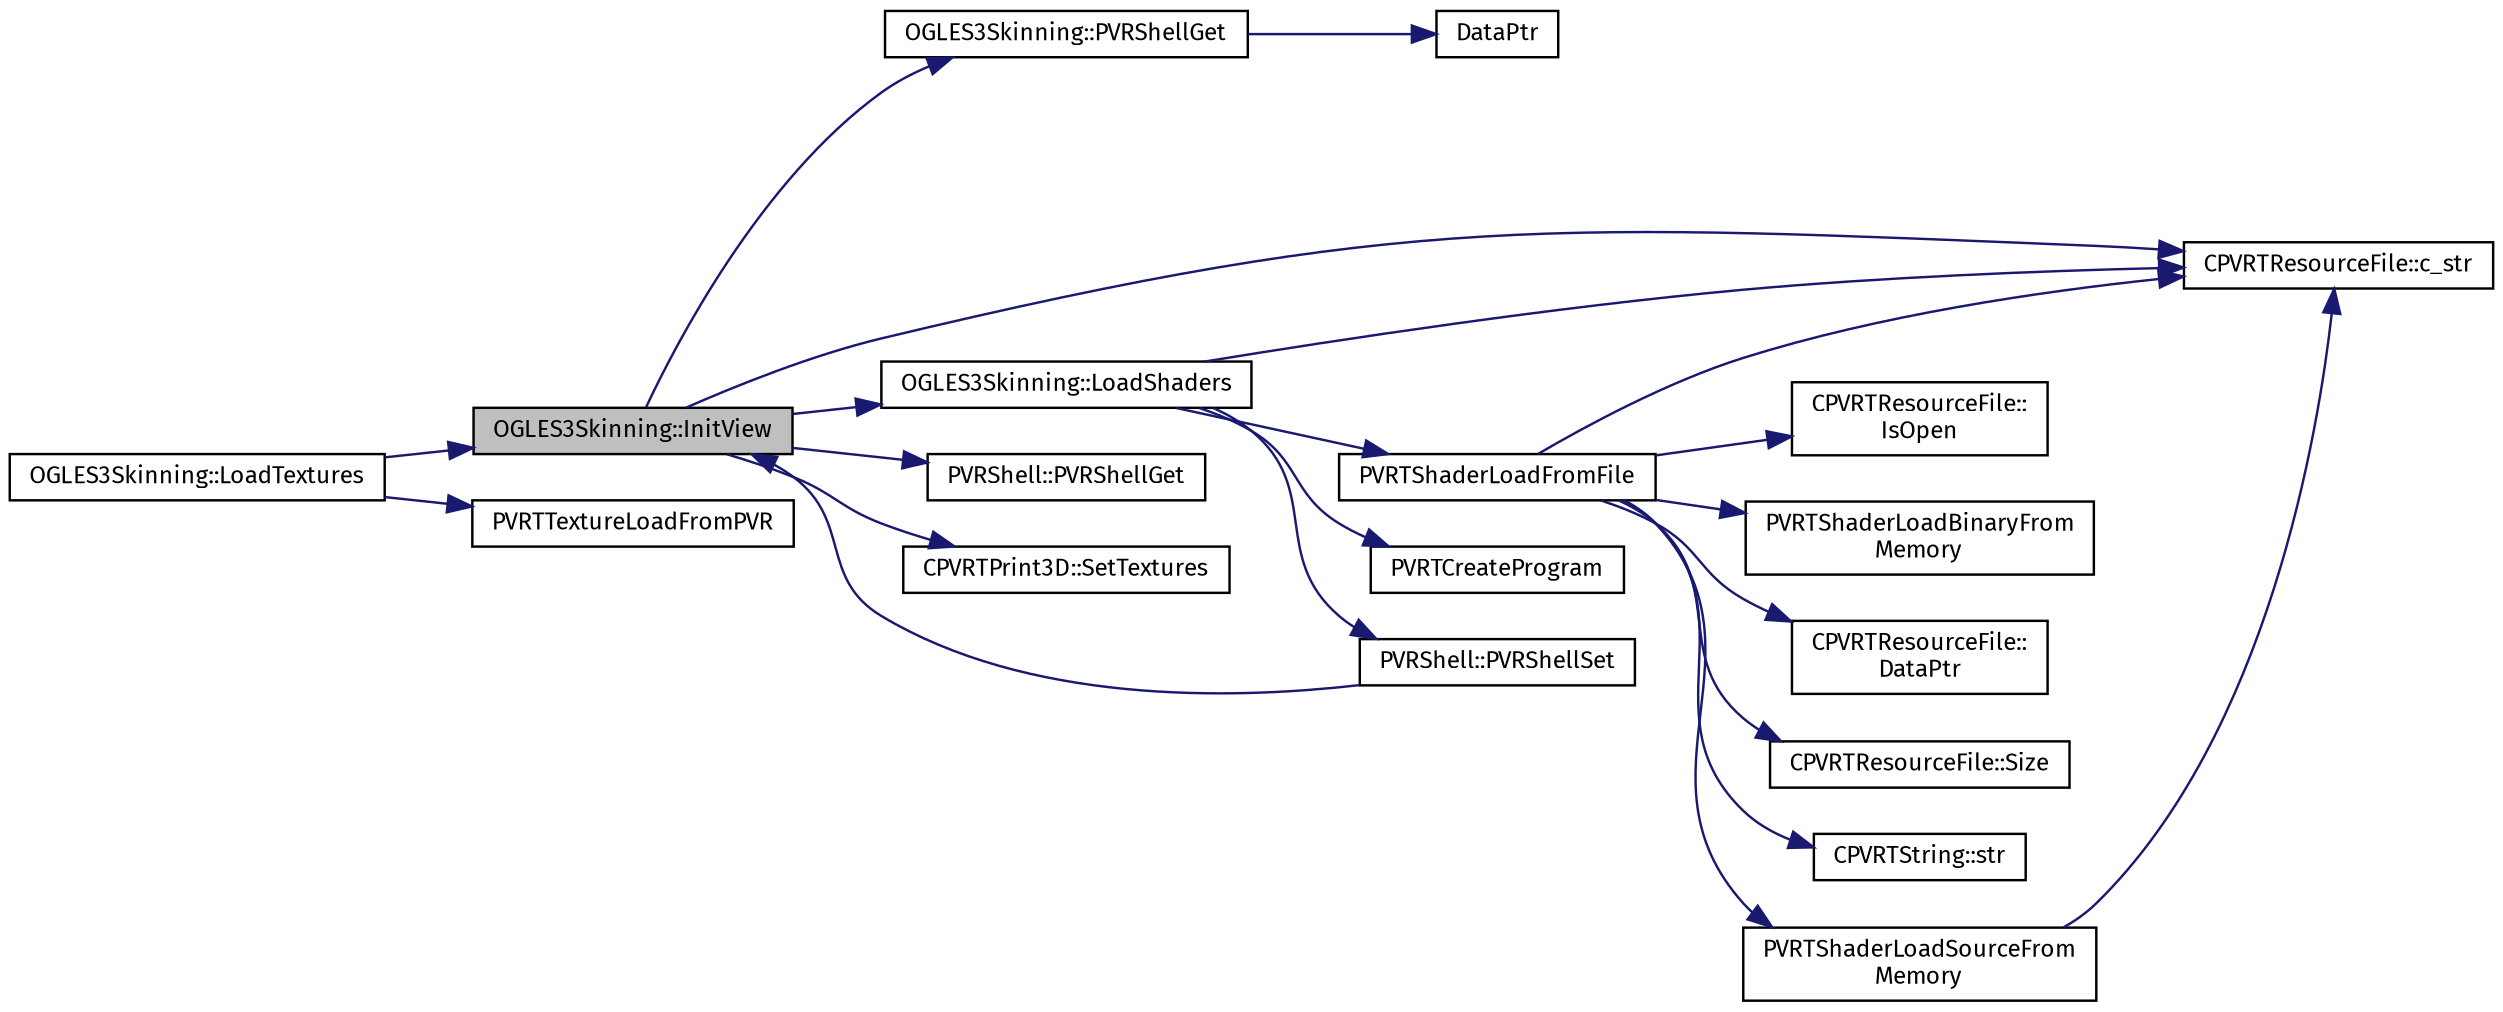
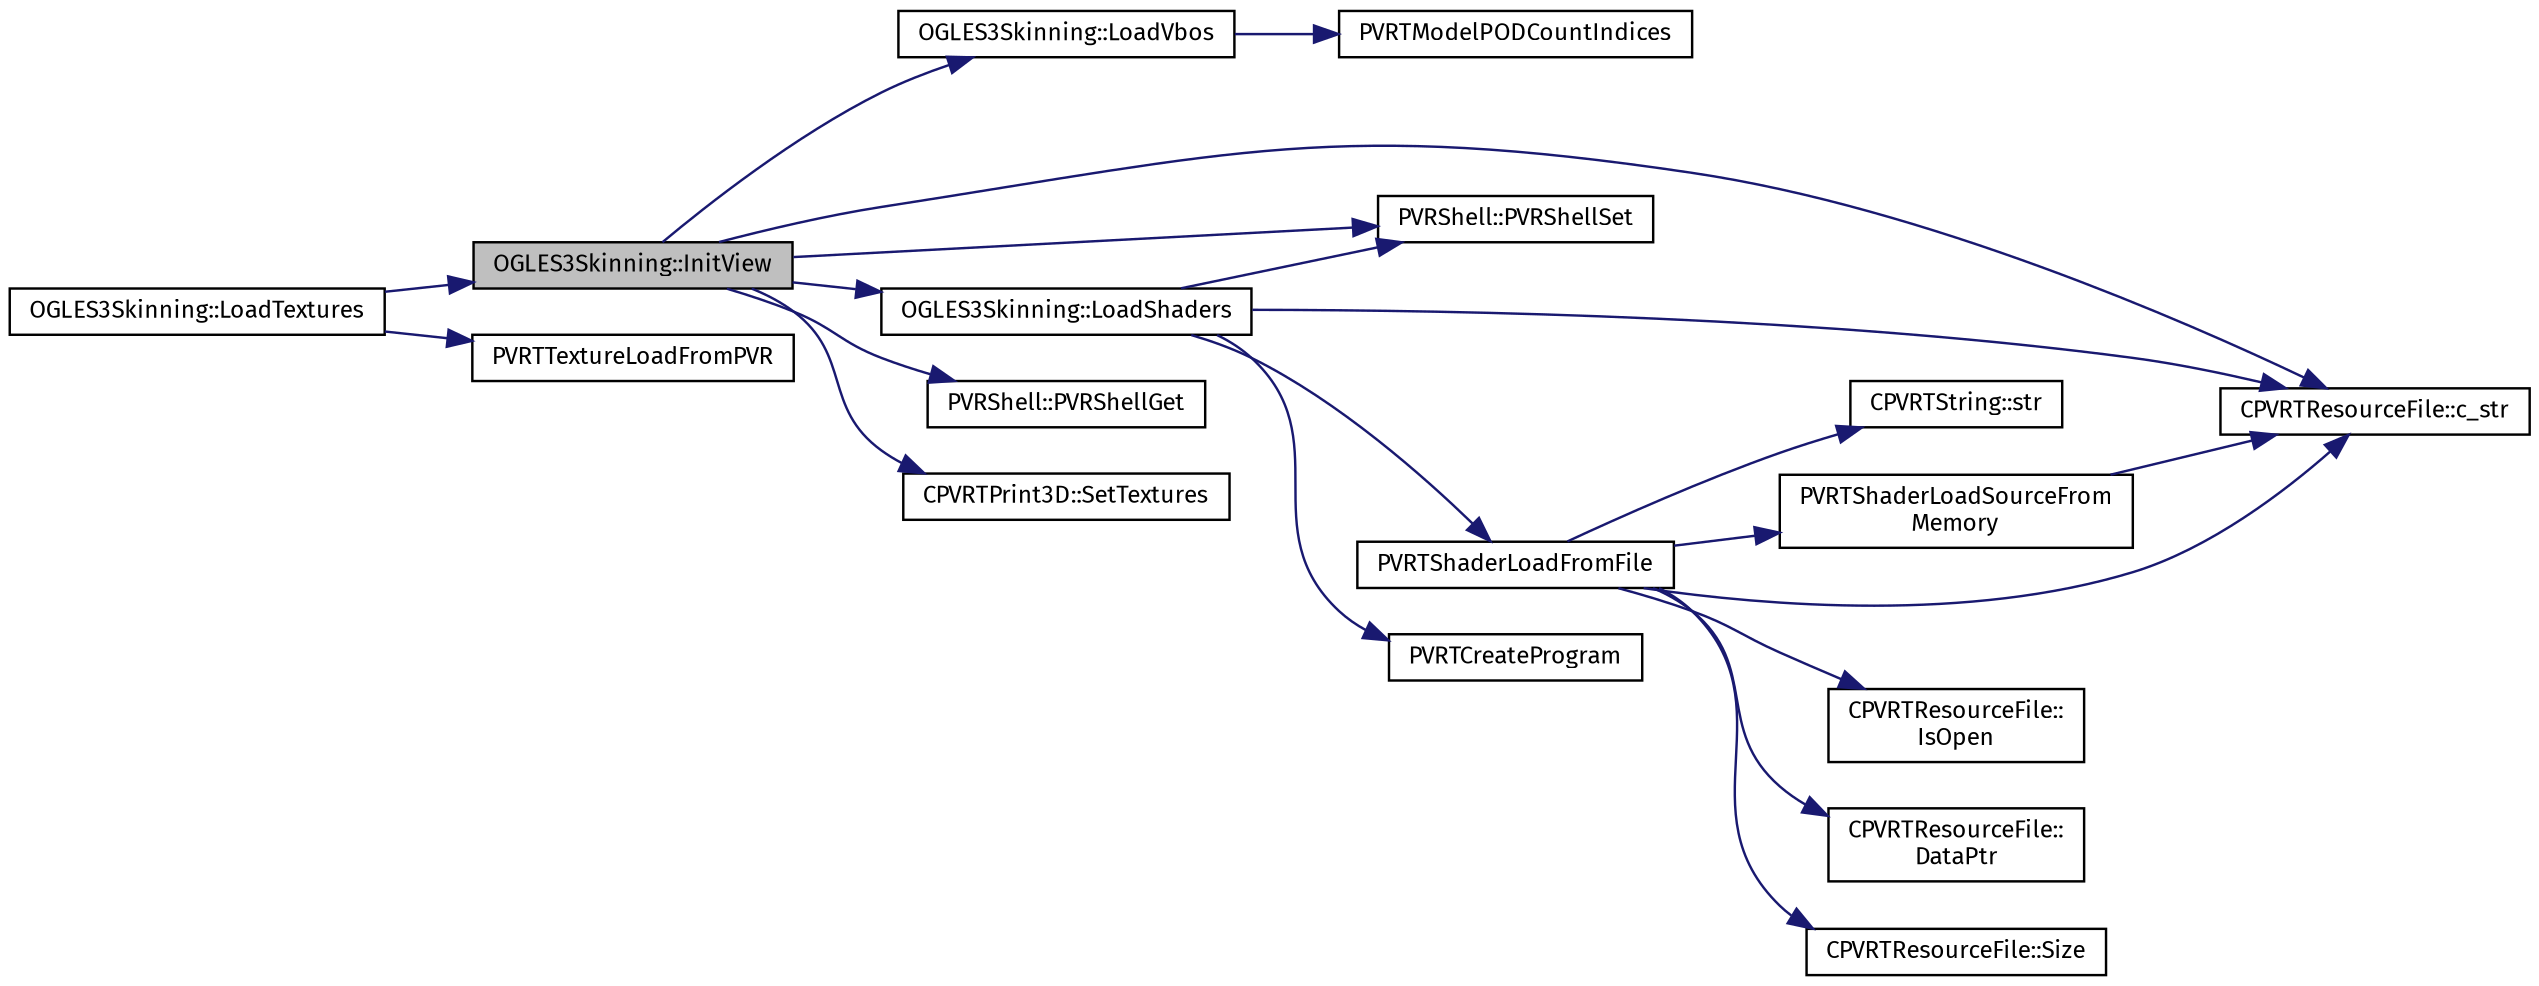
(1066, 34) -> (1066, 34)
(1497, 34) -> (1516, 34)
(1920, 538) -> none
(1020, 671) -> (1073, 242)
